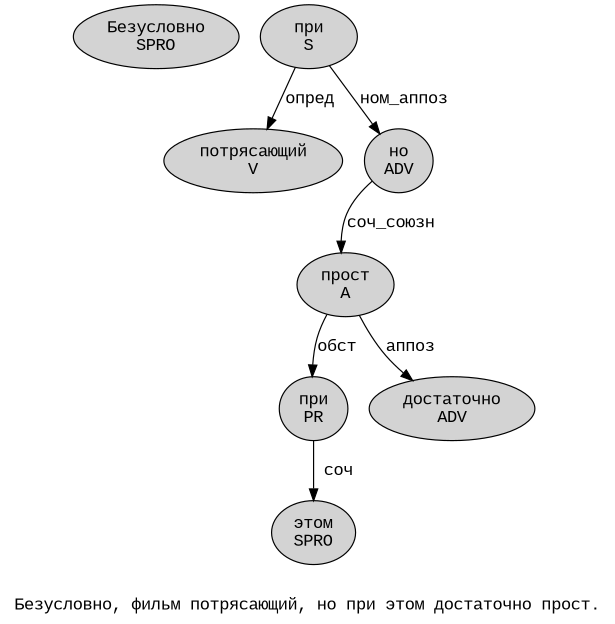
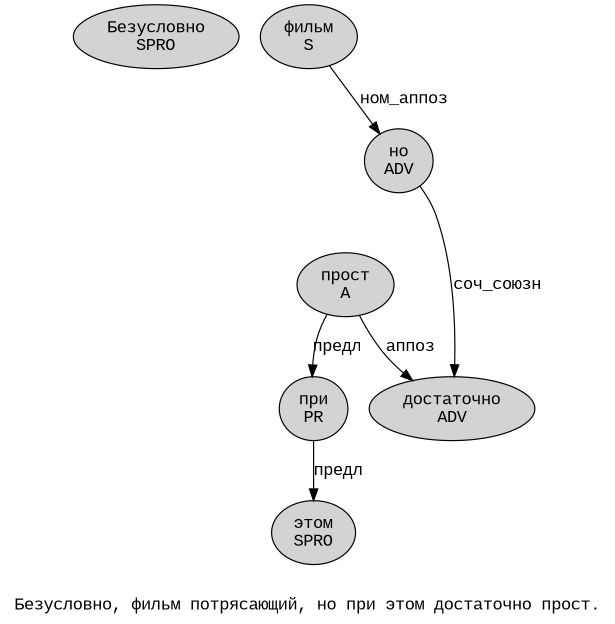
(309, 37) -> (309, 37)
(253, 161) -> none
(350, 208) -> (450, 272)
(337, 347) -> (337, 347)
(338, 471) -> (338, 471)
